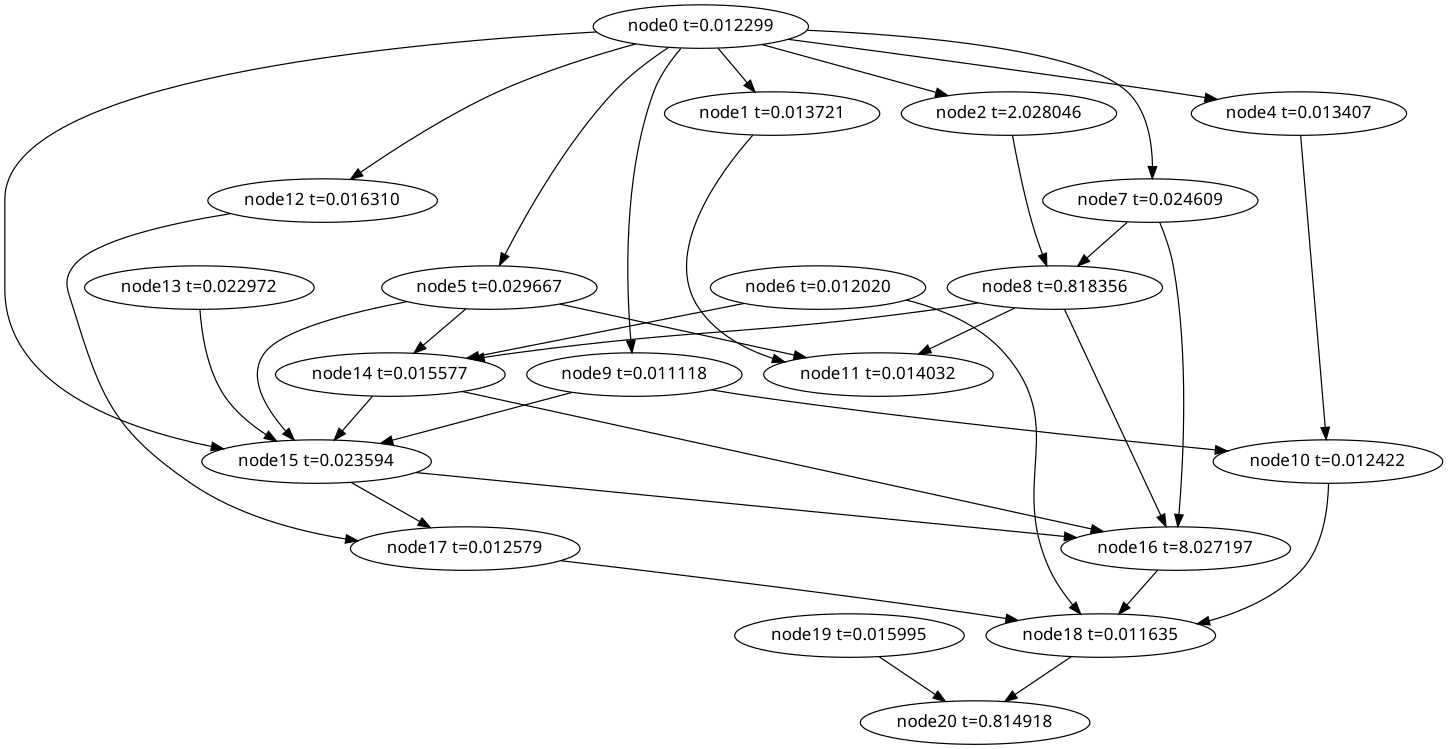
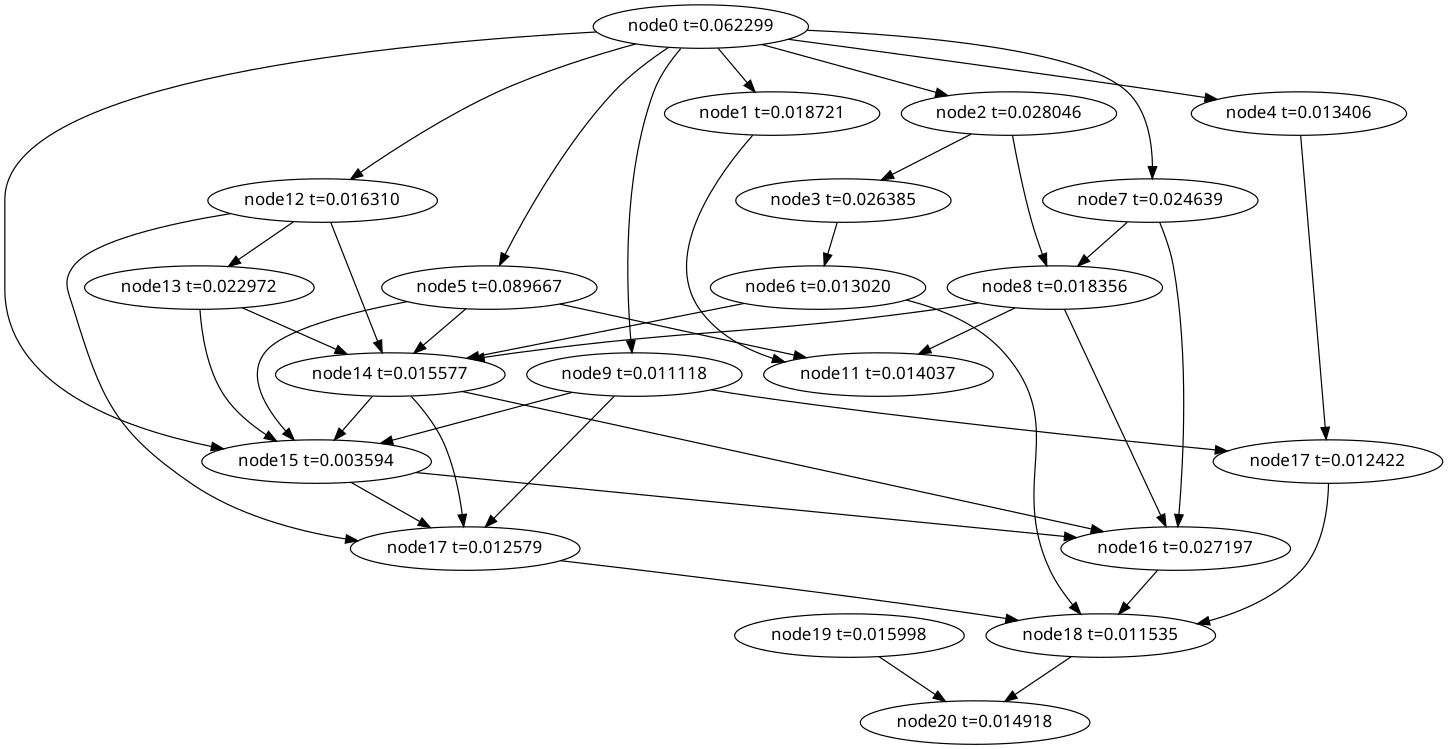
(701, 27) -> (701, 27)
(772, 114) -> (772, 114)
(1009, 114) -> (1009, 114)
(1299, 114) -> (1299, 114)
none -> (843, 201)
(1150, 201) -> (1150, 201)
none -> (266, 241)
none -> (354, 282)
(489, 288) -> (489, 288)
(818, 288) -> (818, 288)
(1055, 288) -> (1055, 288)
none -> (287, 328)
(878, 375) -> (878, 375)
none -> (447, 451)
none -> (554, 457)
(317, 462) -> (317, 462)
(1328, 462) -> (1328, 462)
(1176, 549) -> (1176, 549)
(849, 636) -> (849, 636)
(1101, 636) -> (1101, 636)
(975, 723) -> (975, 723)
